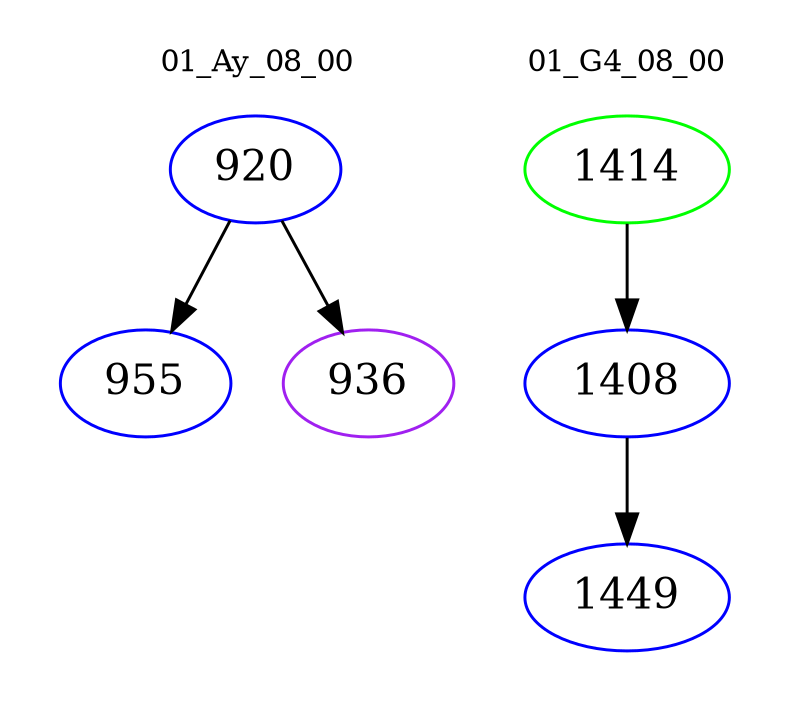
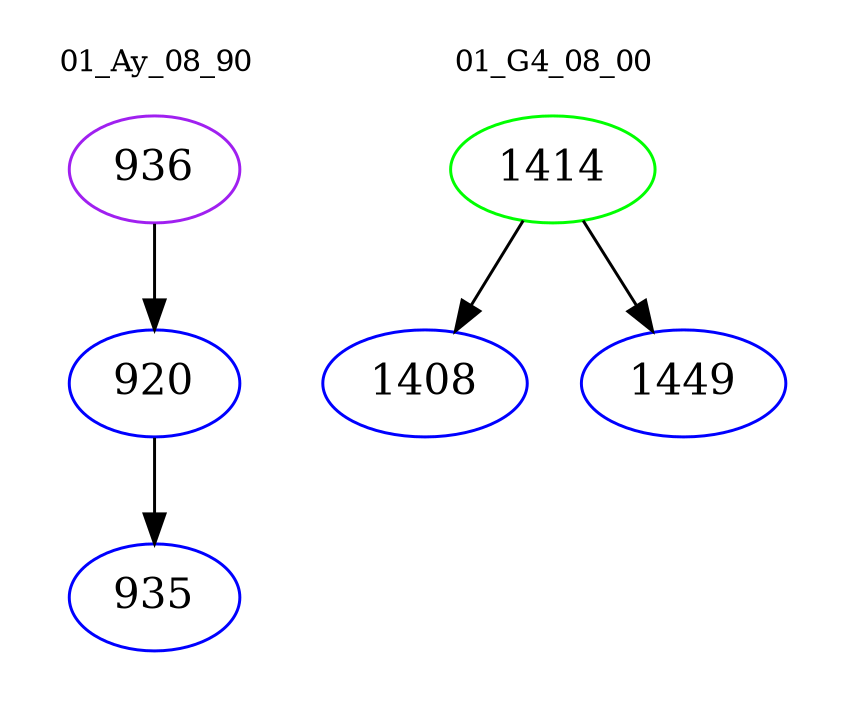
(257, 64) -> (156, 64)
(305, 263) -> (155, 262)
(146, 383) -> (155, 597)
(627, 476) -> (610, 263)
